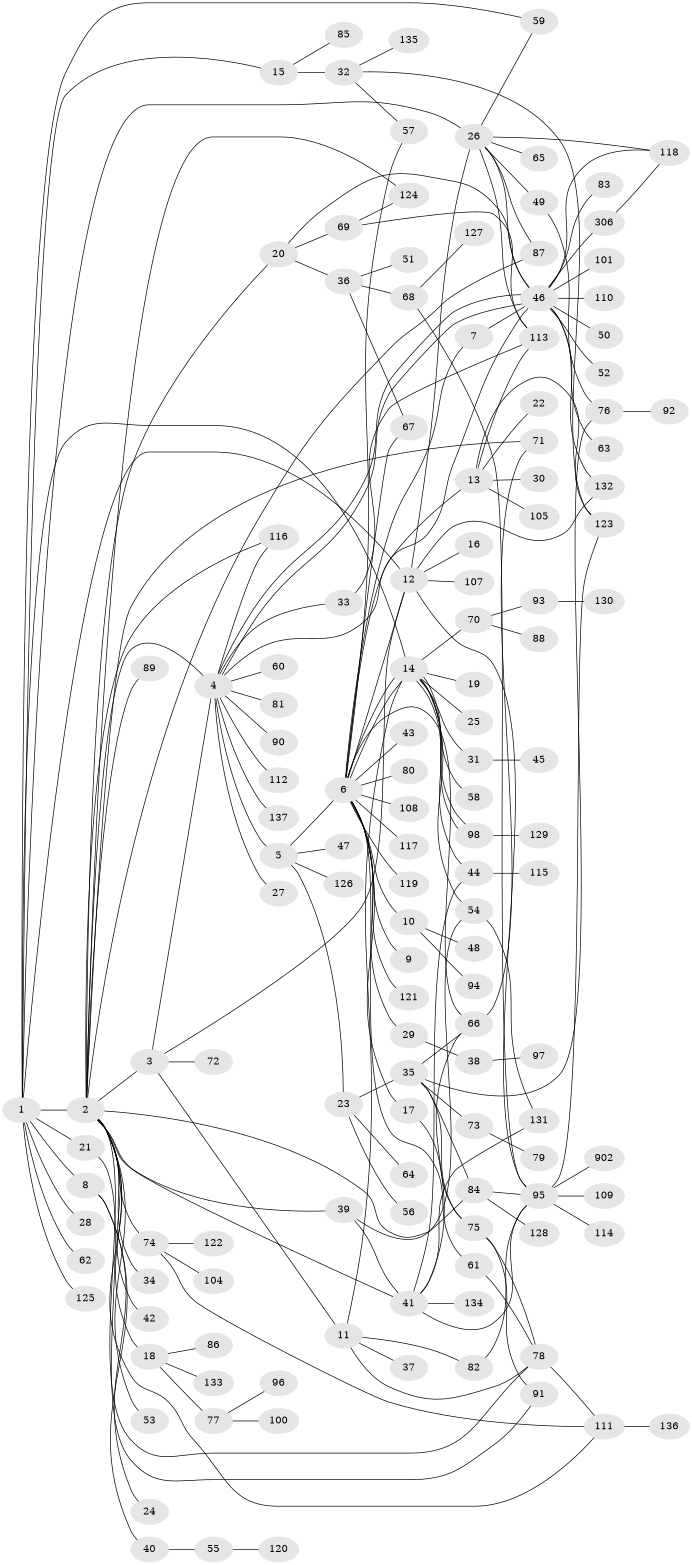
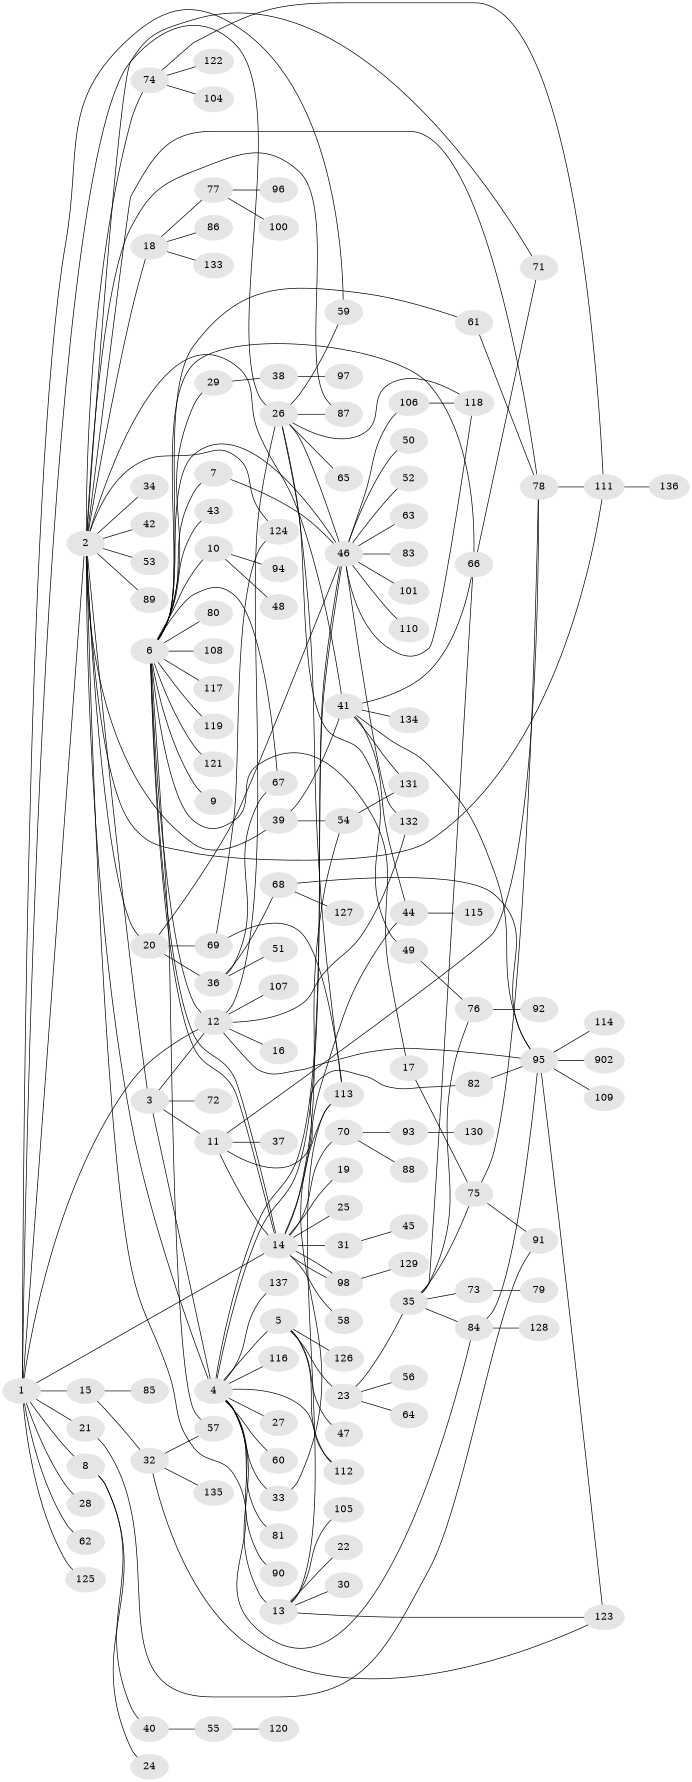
(604, 223) -> (409, 403)
(127, 646) -> none
(312, 823) -> (311, 1396)
